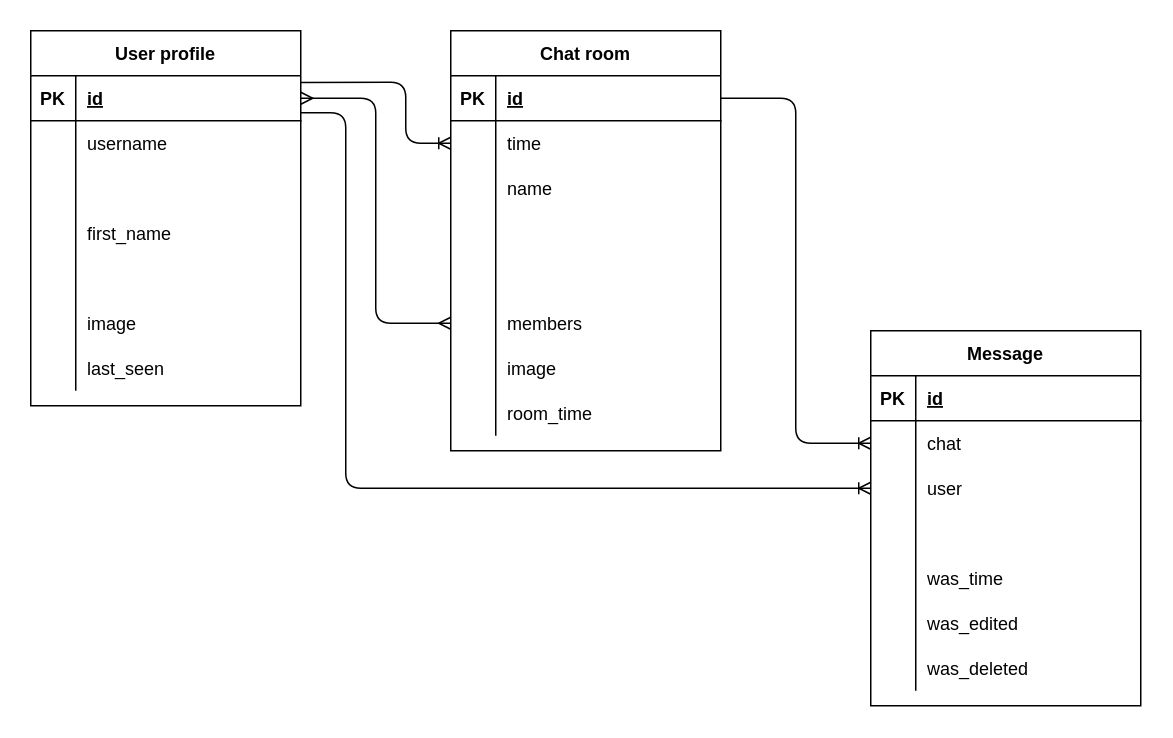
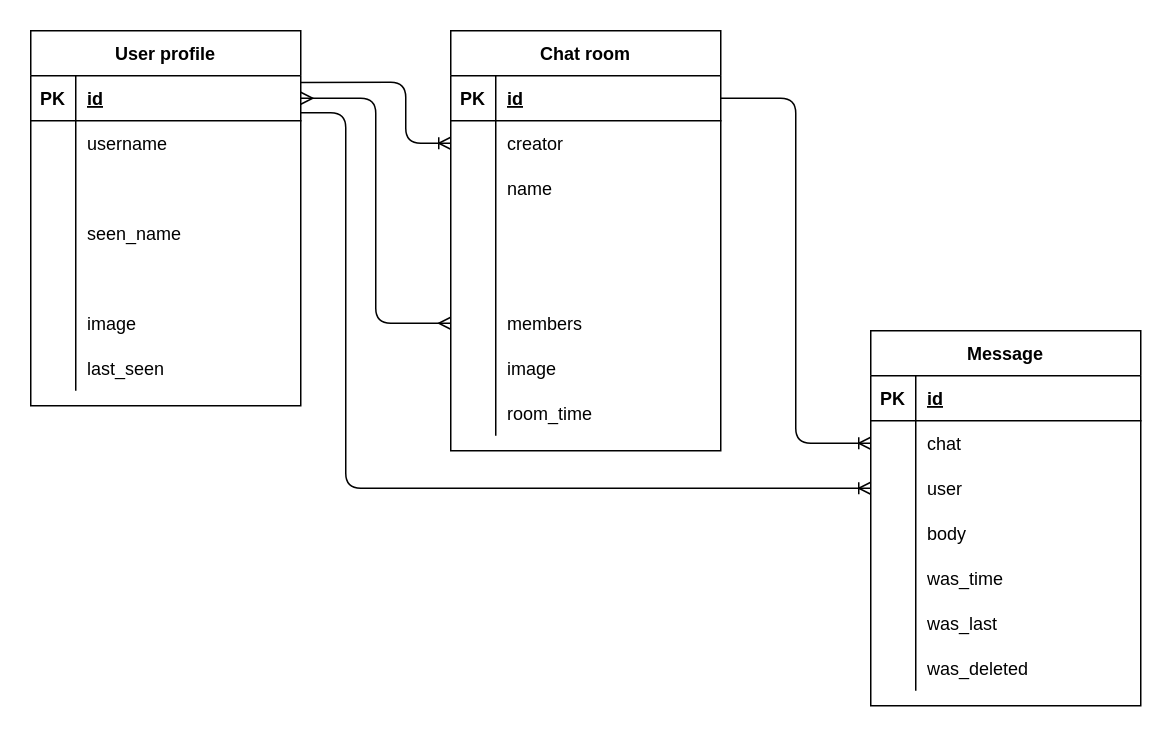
(525, 144) -> (542, 144)
(135, 234) -> (132, 234)
none -> (1028, 533)
(975, 624) -> (965, 624)
